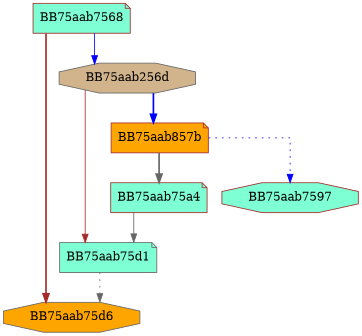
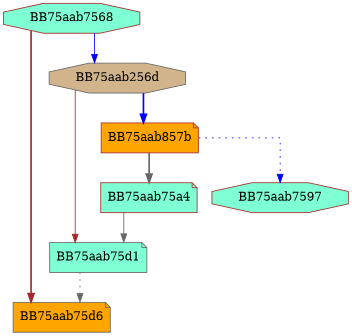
(82, 18) -> (72, 18)
(72, 317) -> (62, 317)
